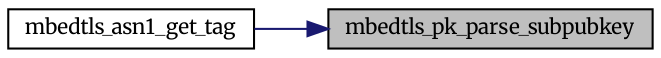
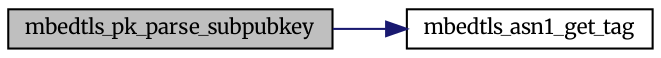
(281, 29) -> (359, 29)
